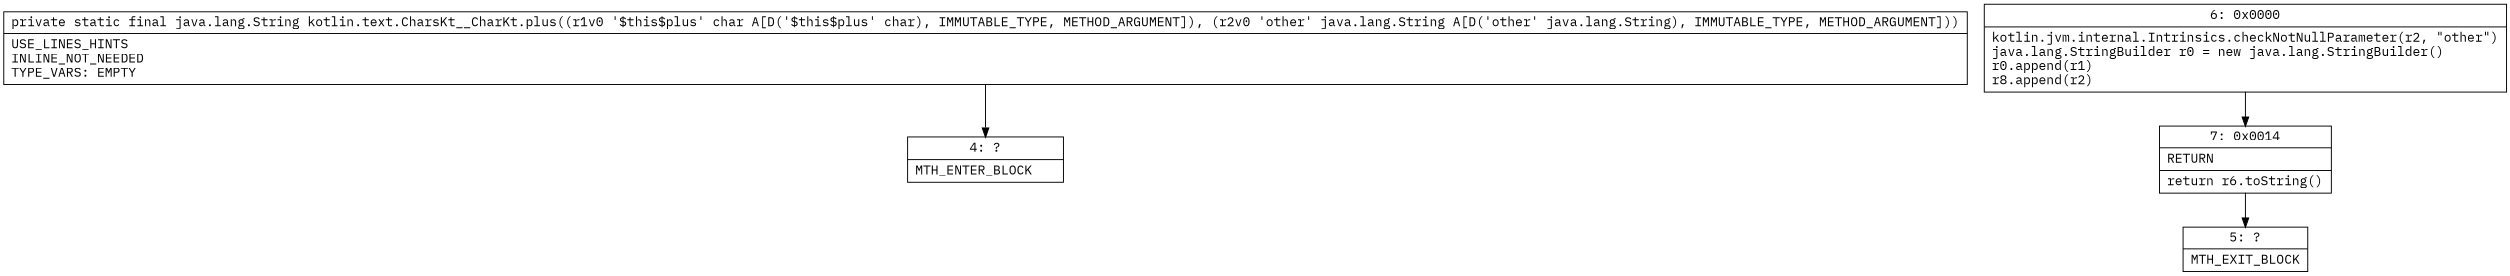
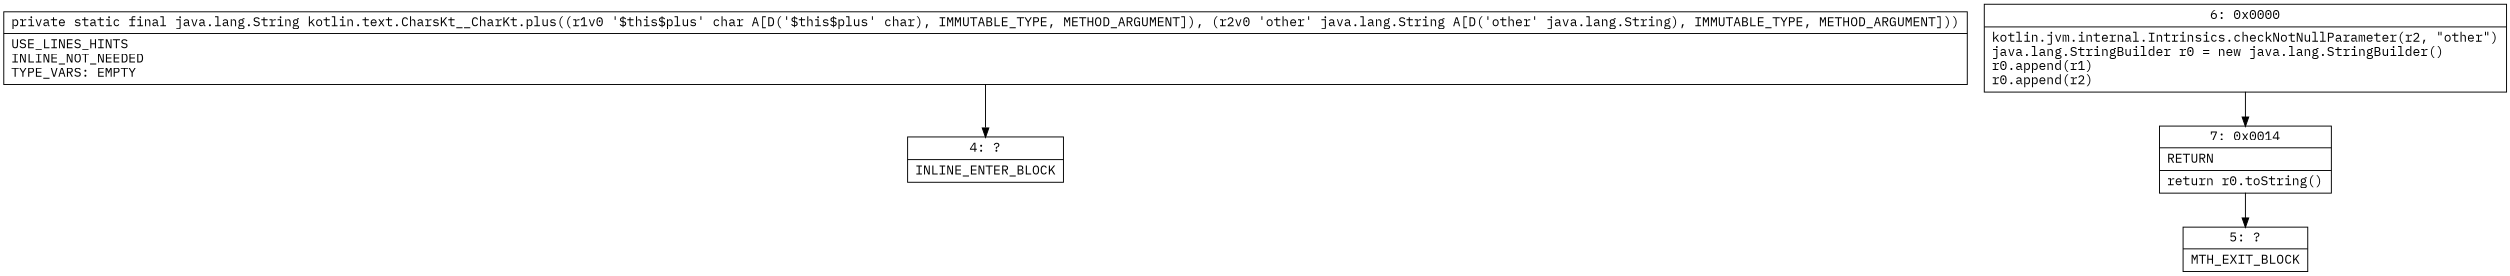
(2043, 80) -> (2043, 80)
(974, 170) -> (986, 170)
(2245, 181) -> (2245, 181)
